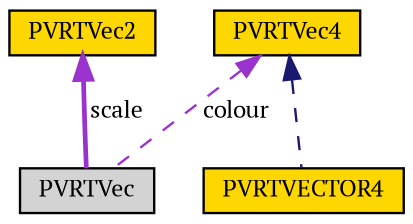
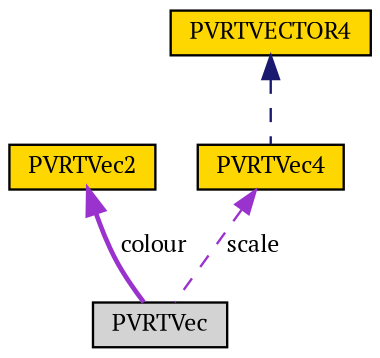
(114, 112) -> (152, 246)
(234, 112) -> (251, 246)
(297, 124) -> (271, 112)
